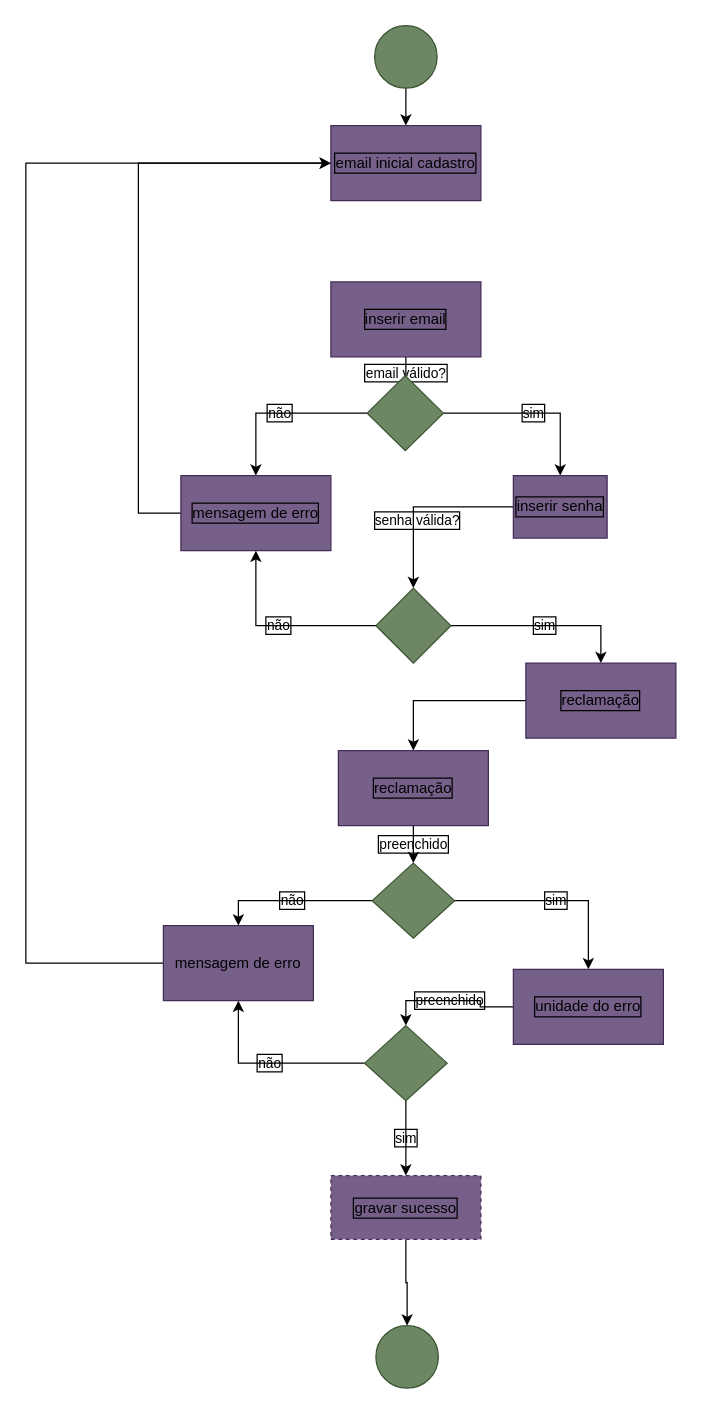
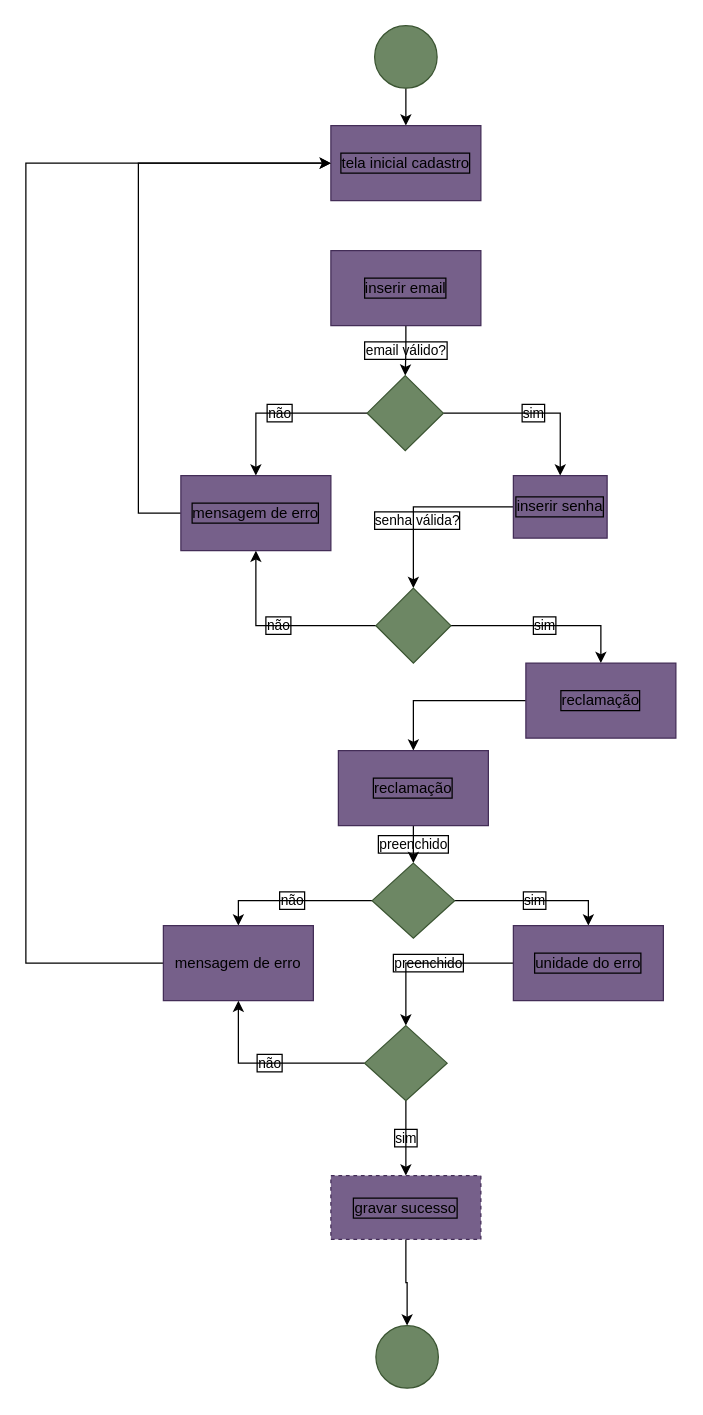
(406, 163) -> (406, 163)
(406, 319) -> (406, 288)
(588, 1007) -> (588, 963)
